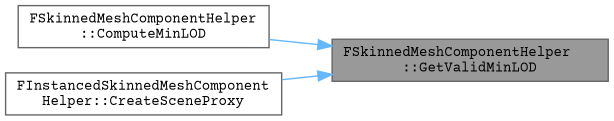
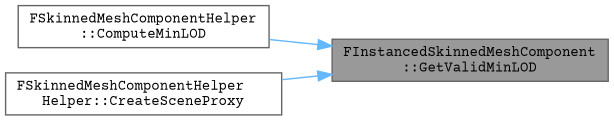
(470, 60) -> (470, 60)
(144, 94) -> (144, 94)
